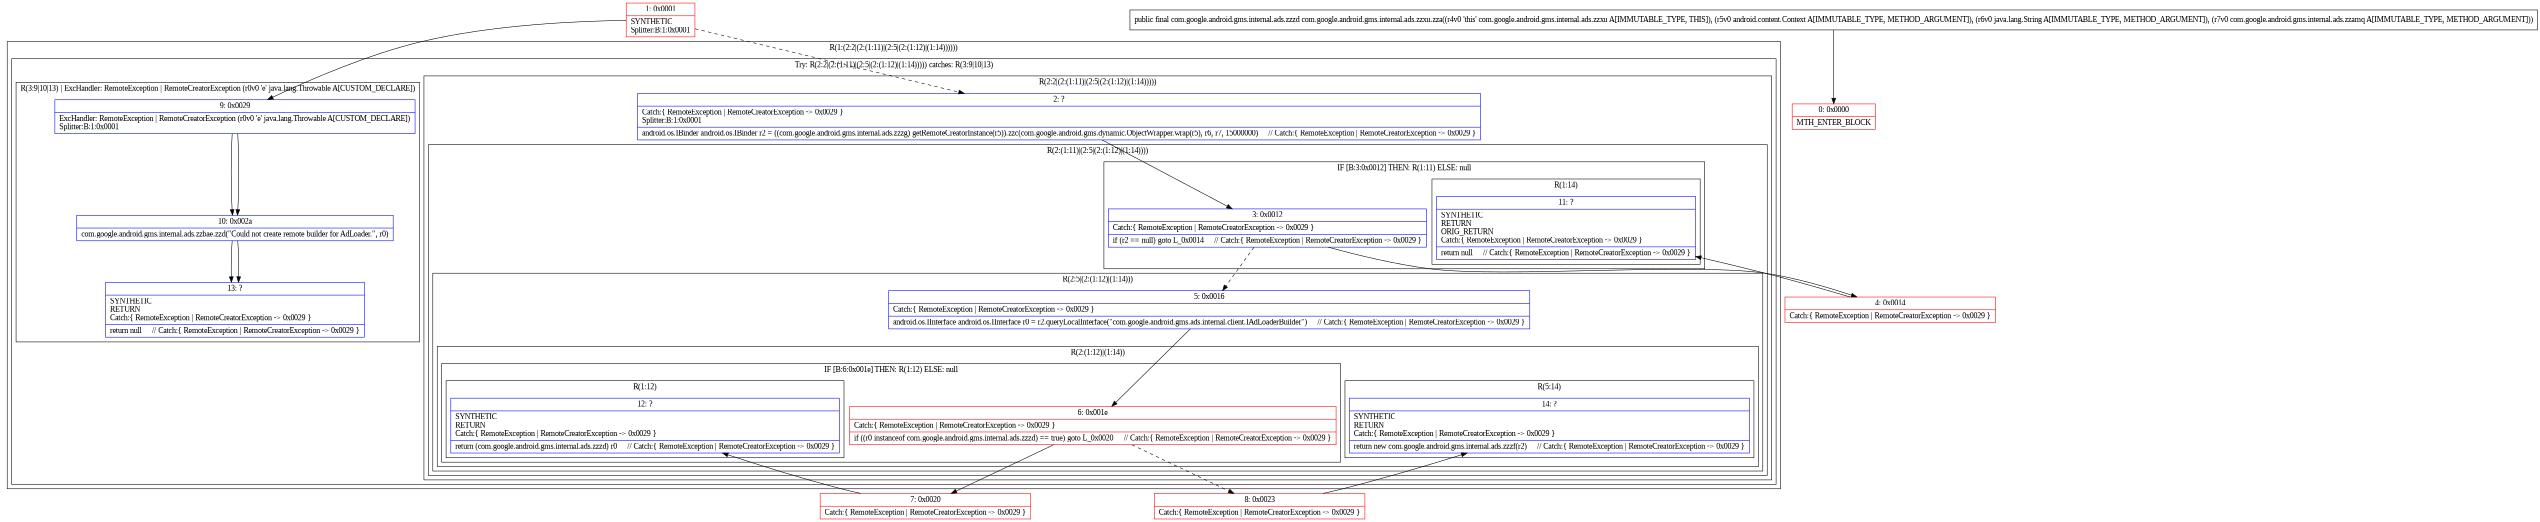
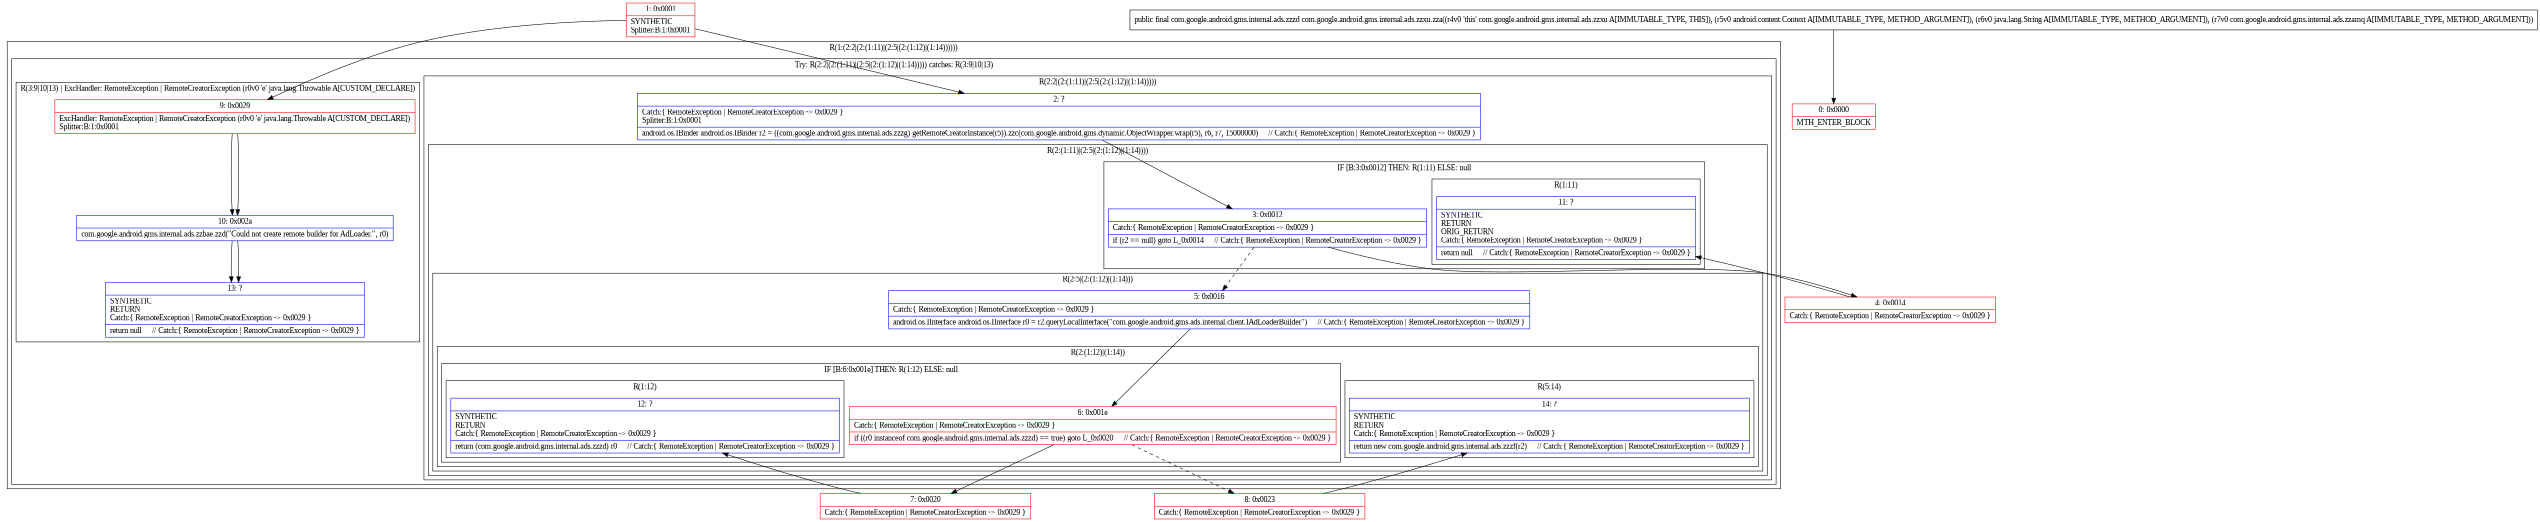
(840, 64) -> (840, 64)
(235, 117) -> (235, 117)
(1566, 185) -> (1566, 185)
